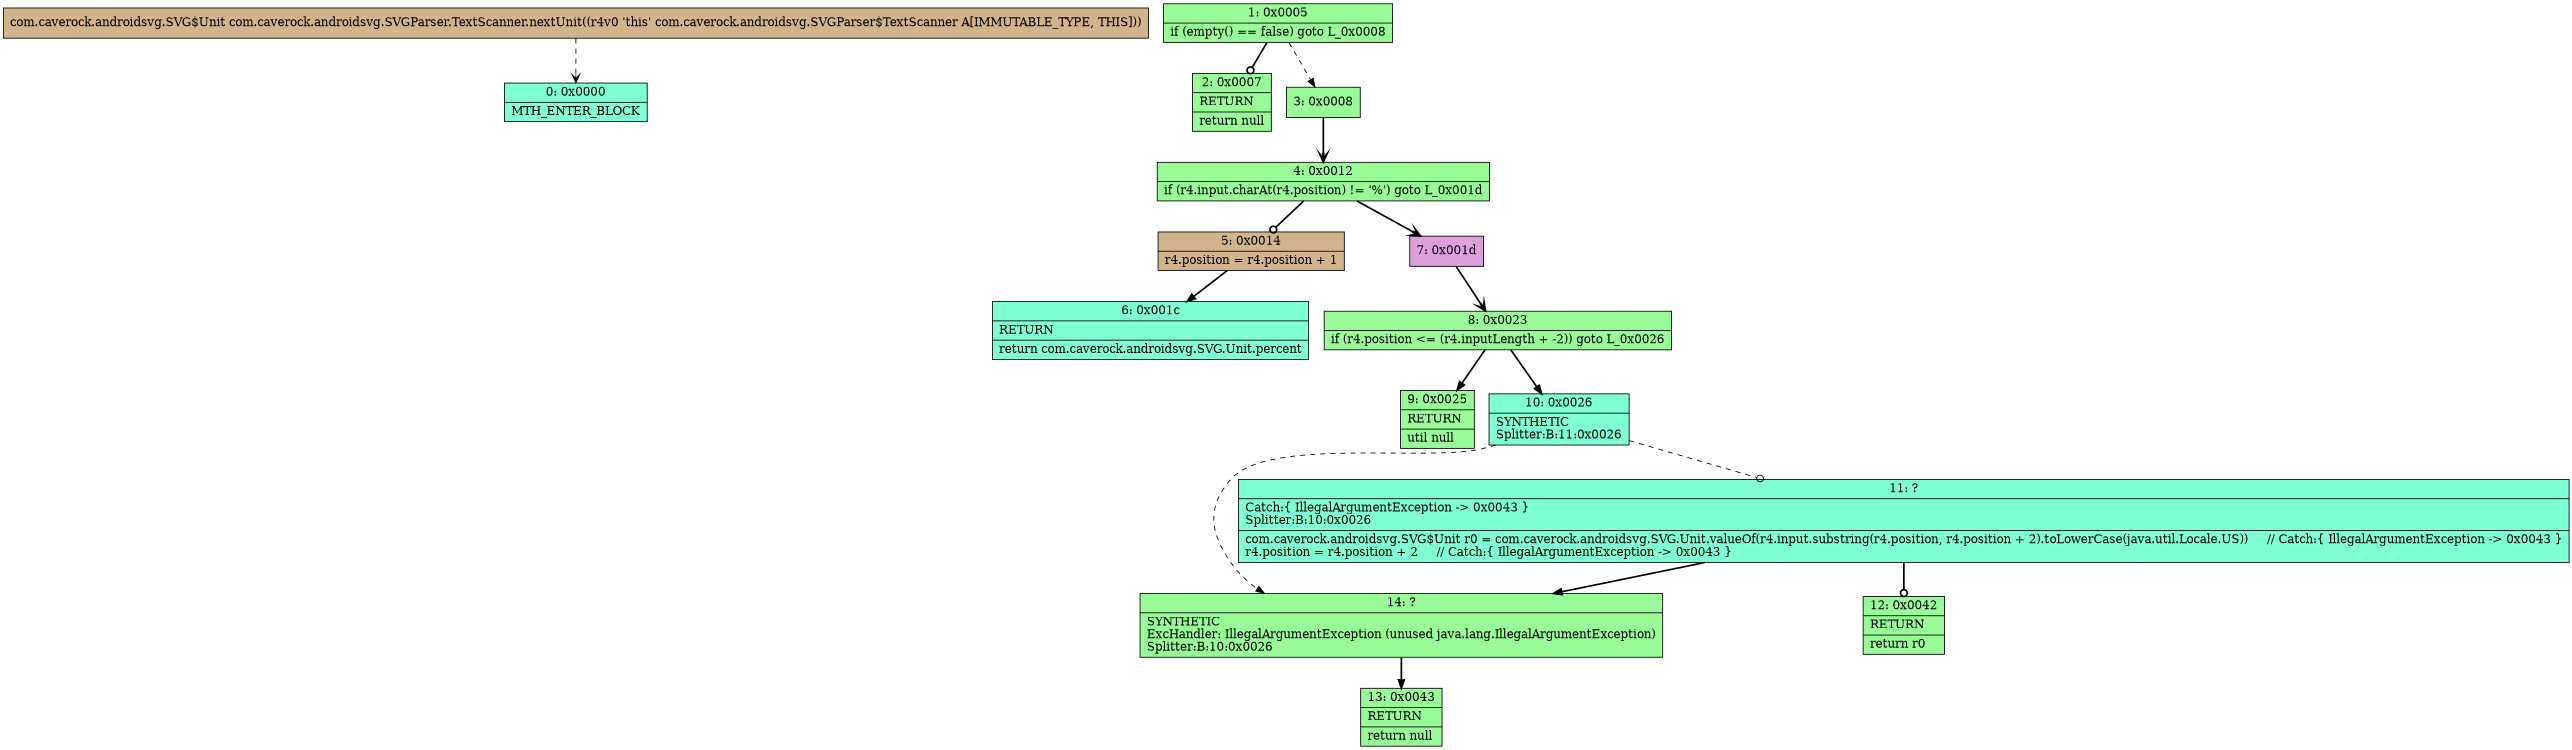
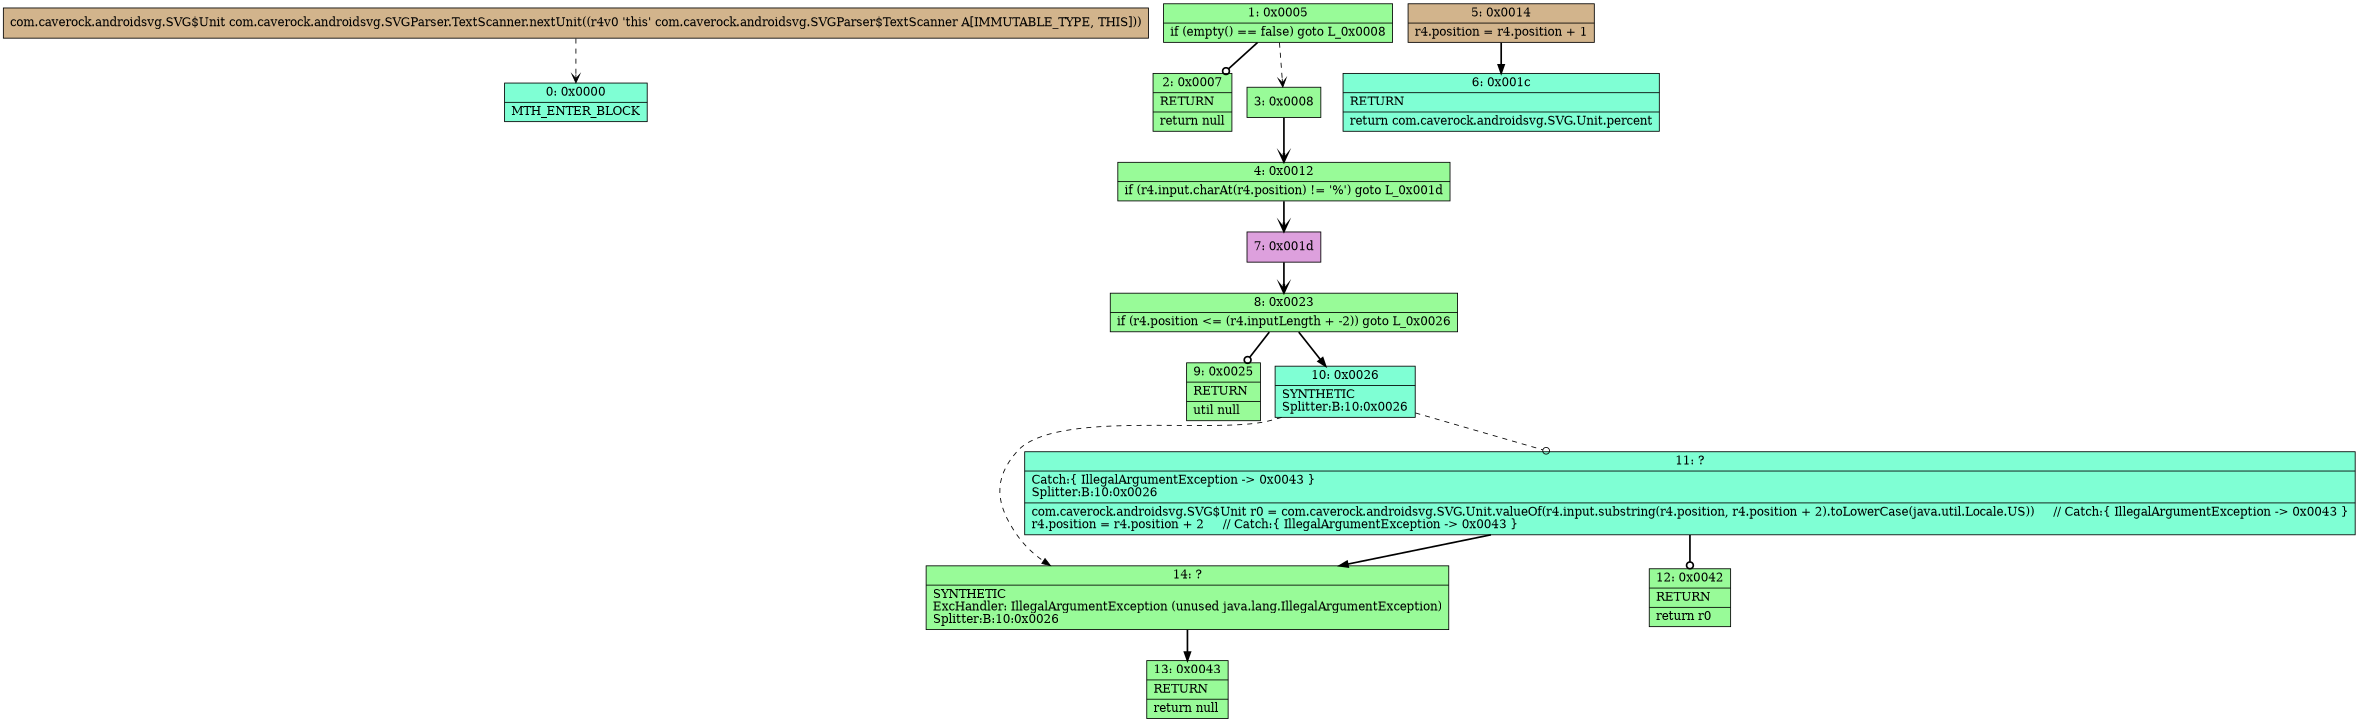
(1300, 61) -> (1281, 61)
(1290, 214) -> none
(1473, 367) -> (1259, 345)
(1559, 435) -> (1345, 407)
